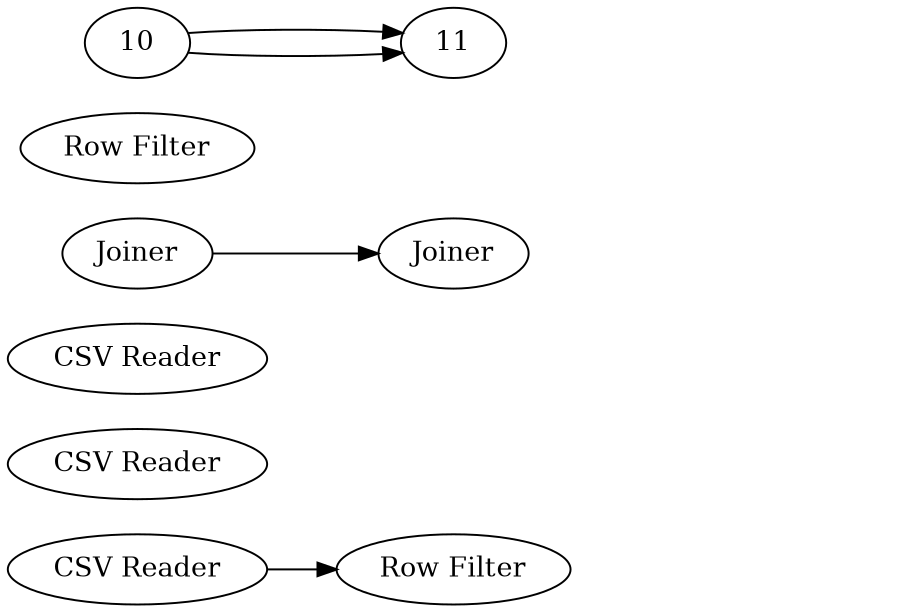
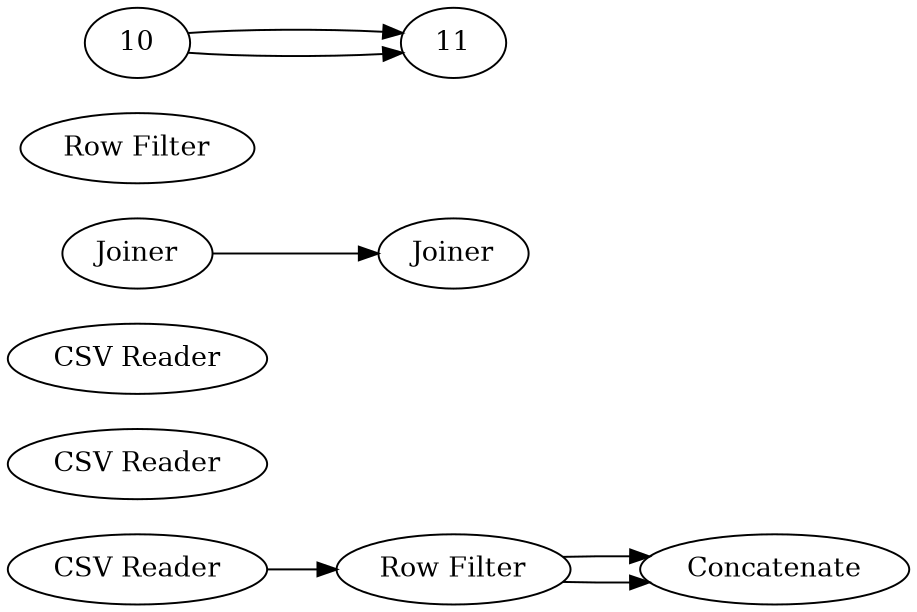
none -> (775, 569)
